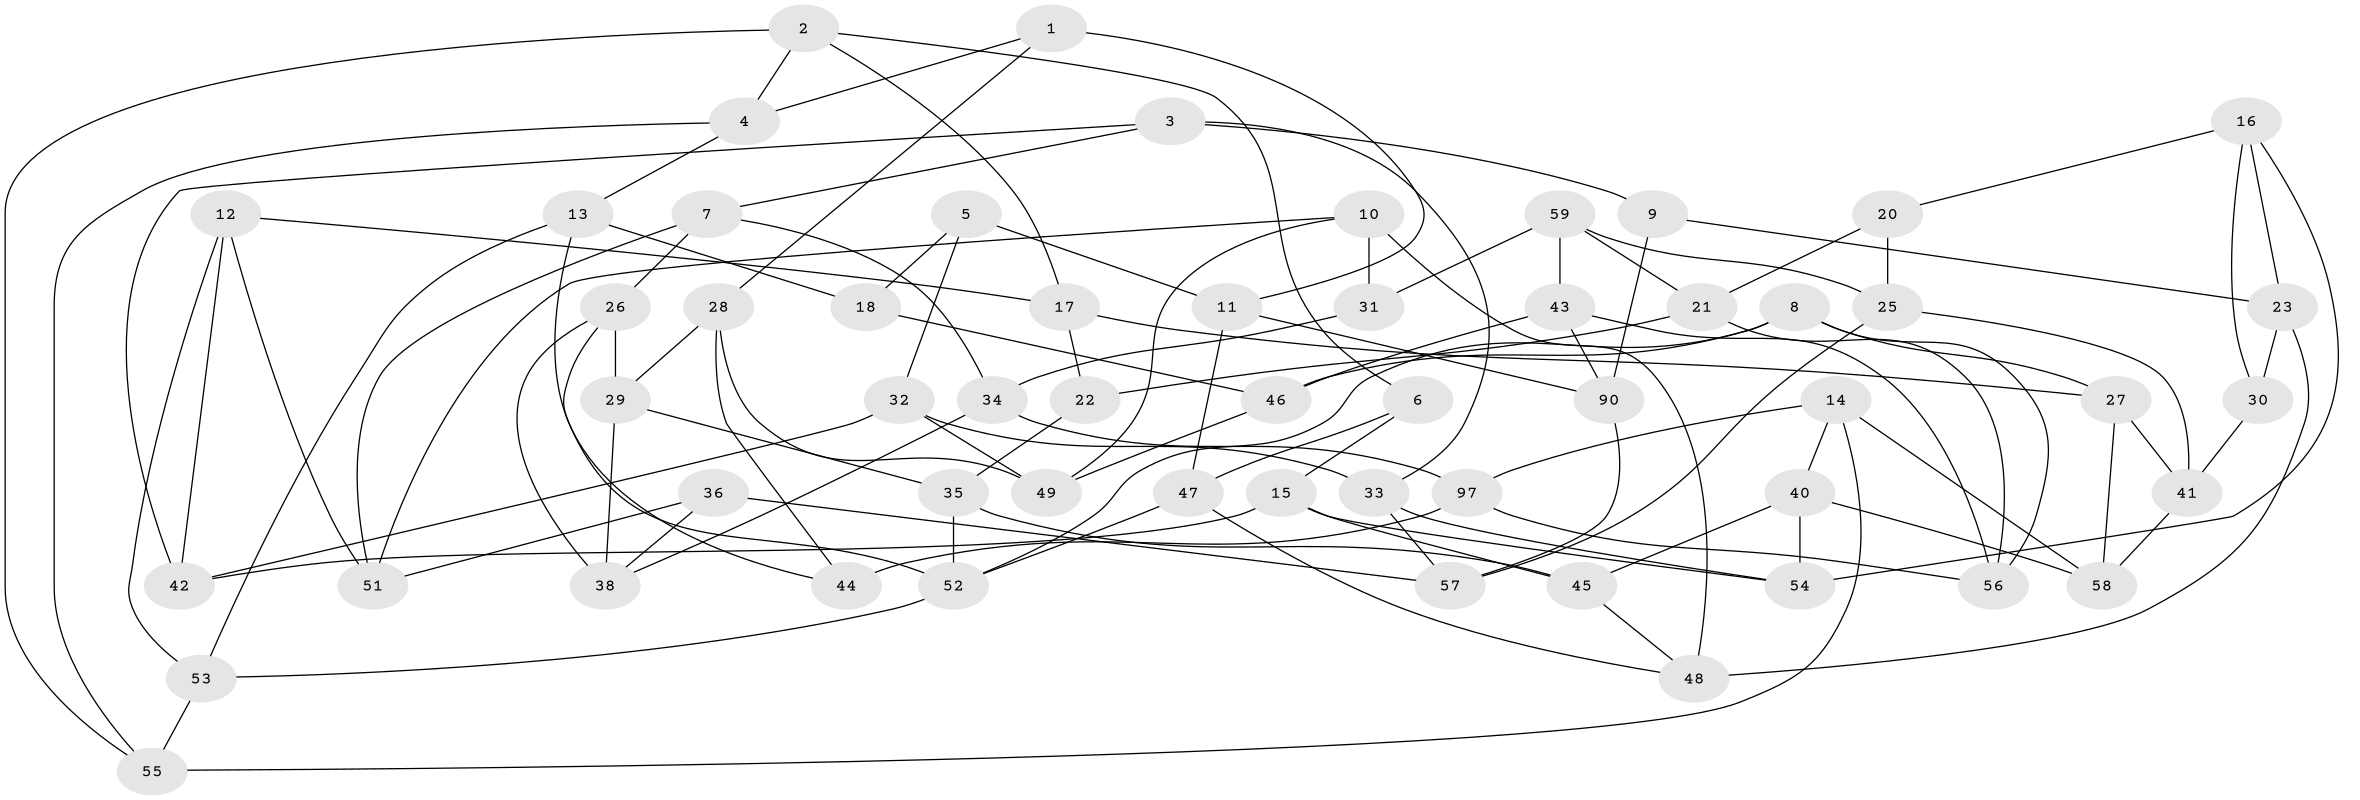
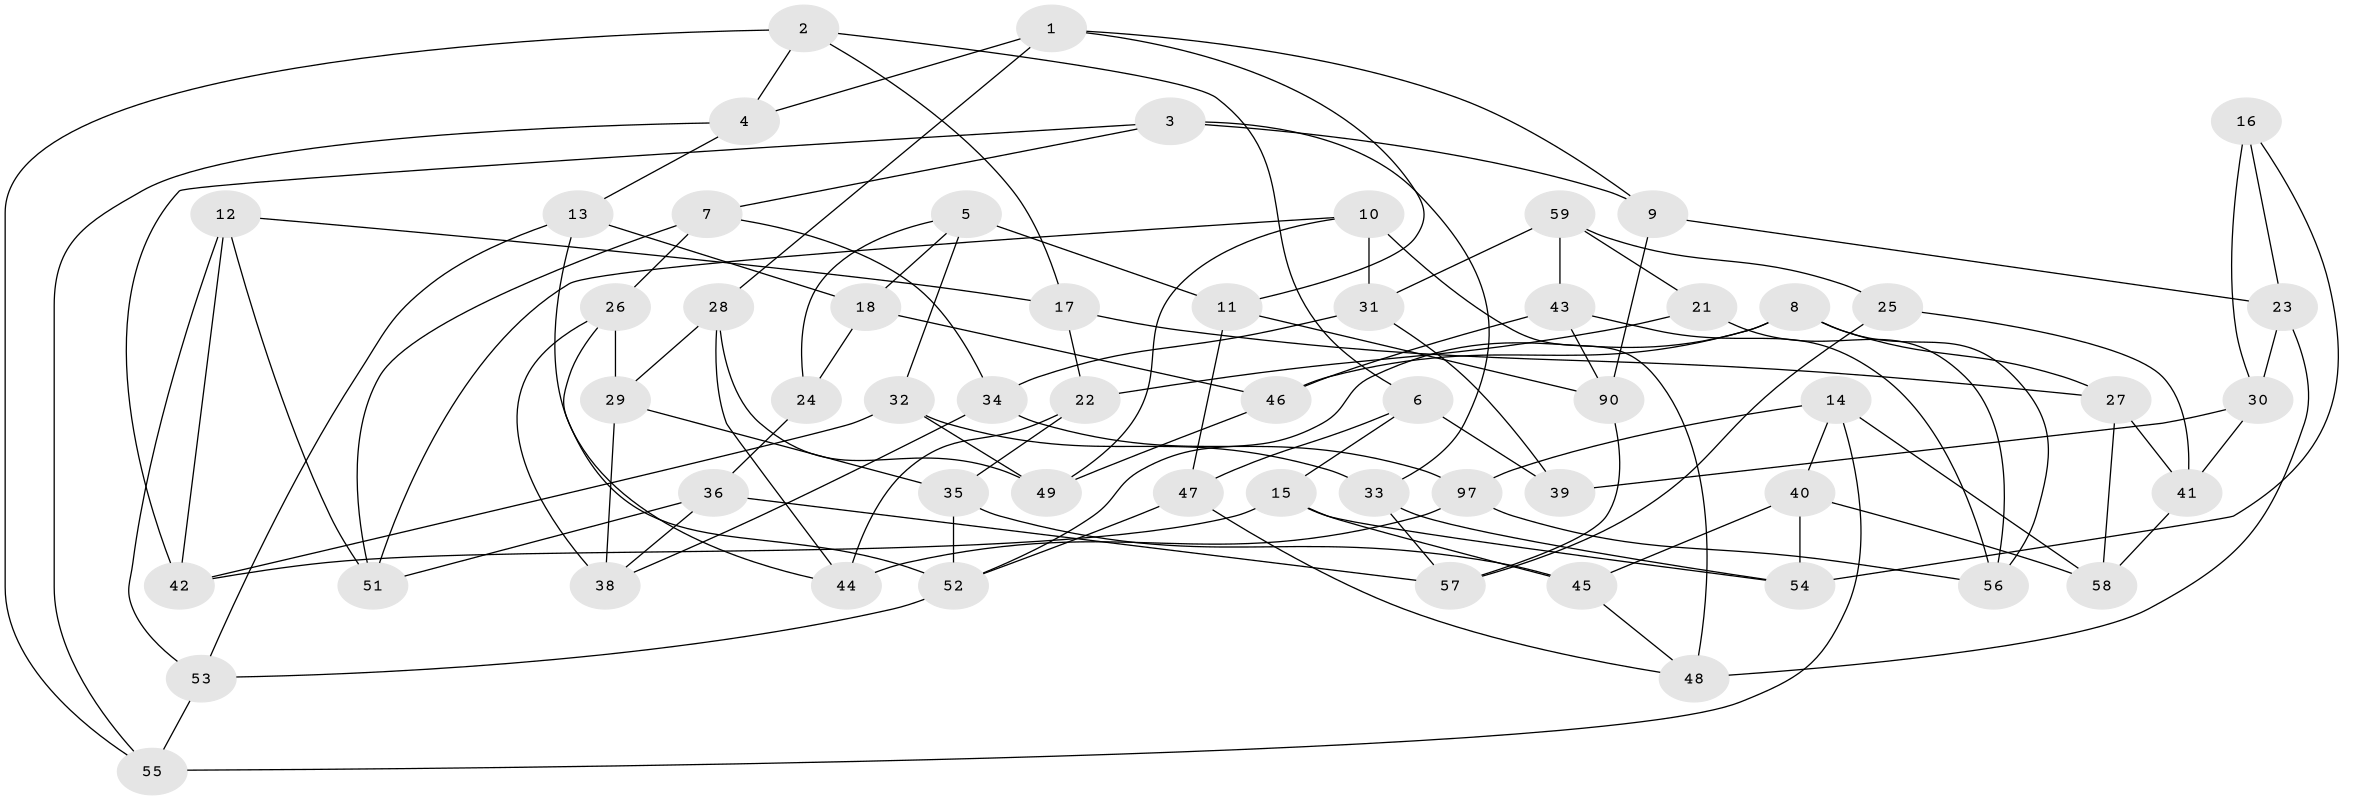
none -> (1372, 72)
(1888, 214) -> none
none -> (806, 400)
none -> (941, 448)
none -> (1560, 493)
